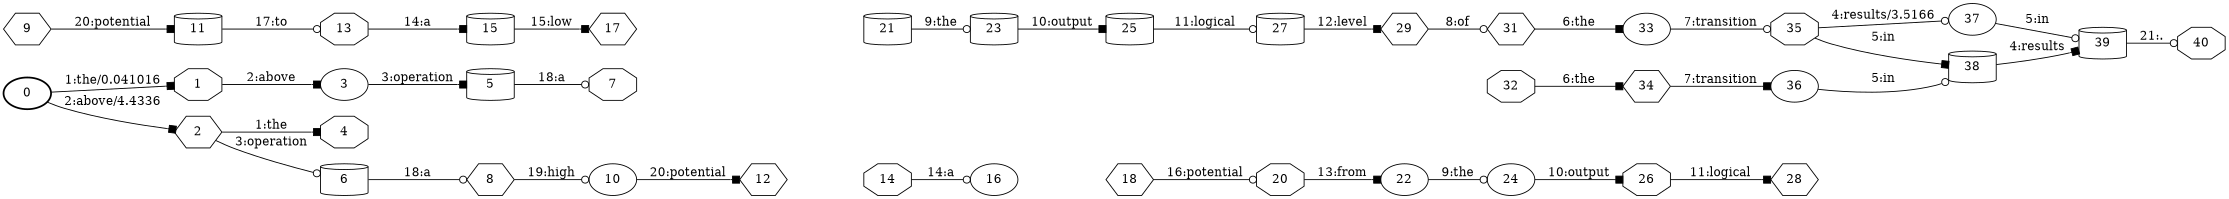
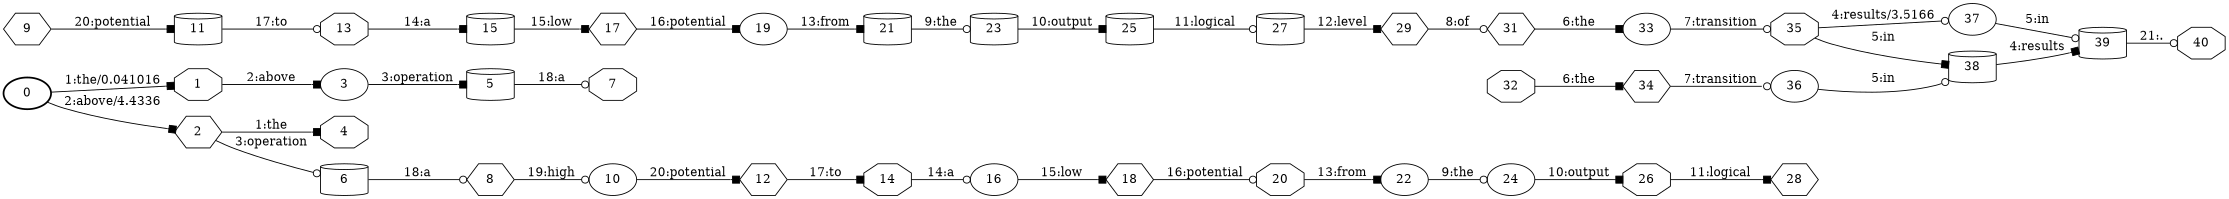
none -> (763, 29)
(1716, 86) -> (1716, 86)
none -> (821, 180)
none -> (1058, 180)
